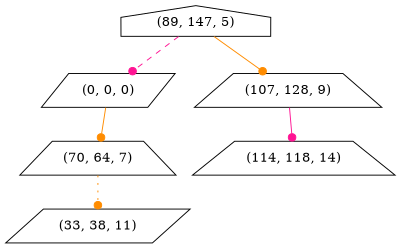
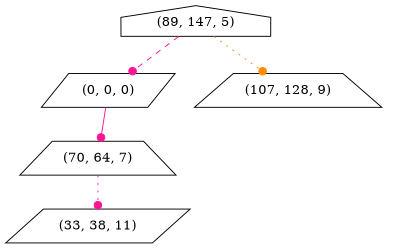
(237, 53) -> (237, 53)
(104, 121) -> (104, 121)
(294, 158) -> none
(98, 188) -> (98, 188)
